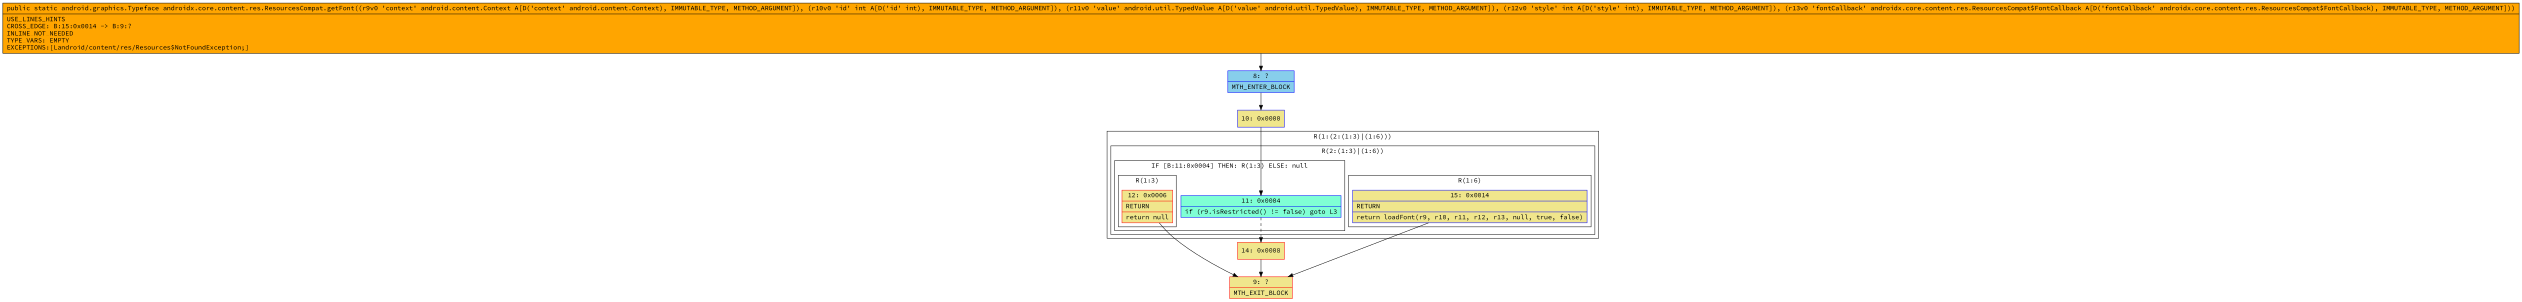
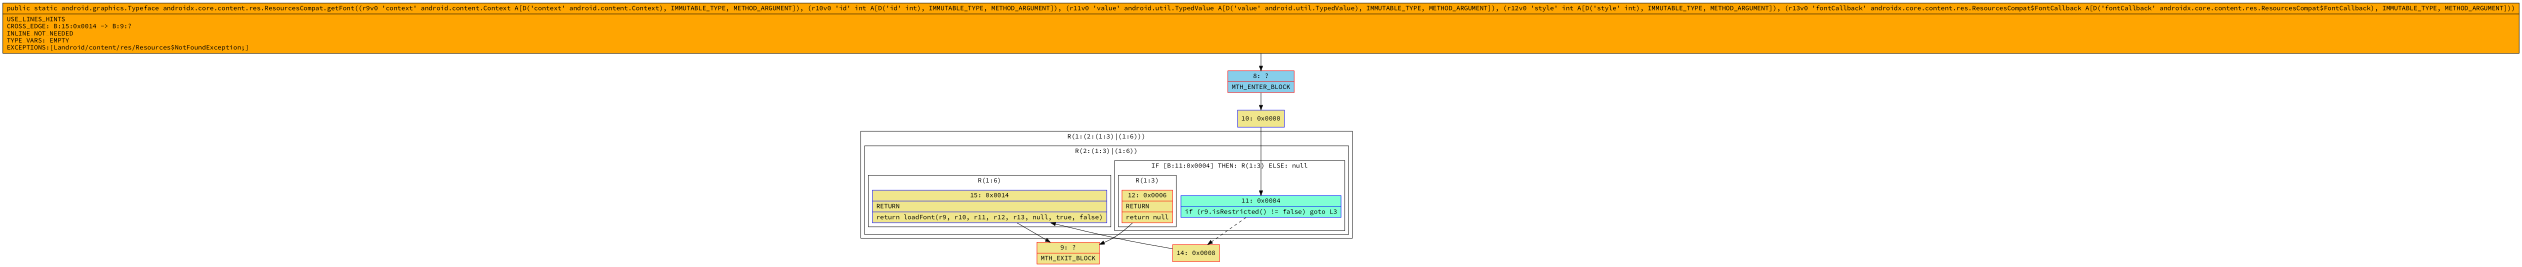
(1261, 82) -> (1261, 82)
(1261, 266) -> (1131, 241)
